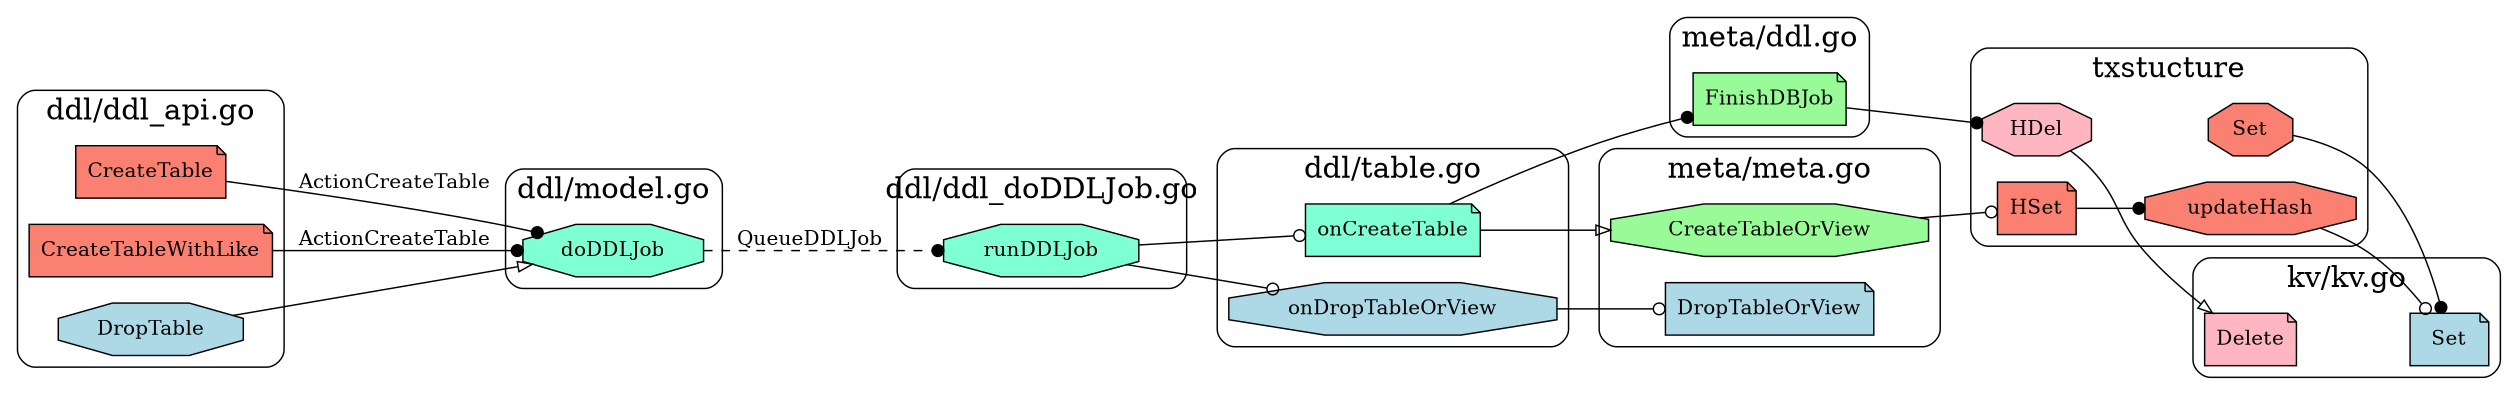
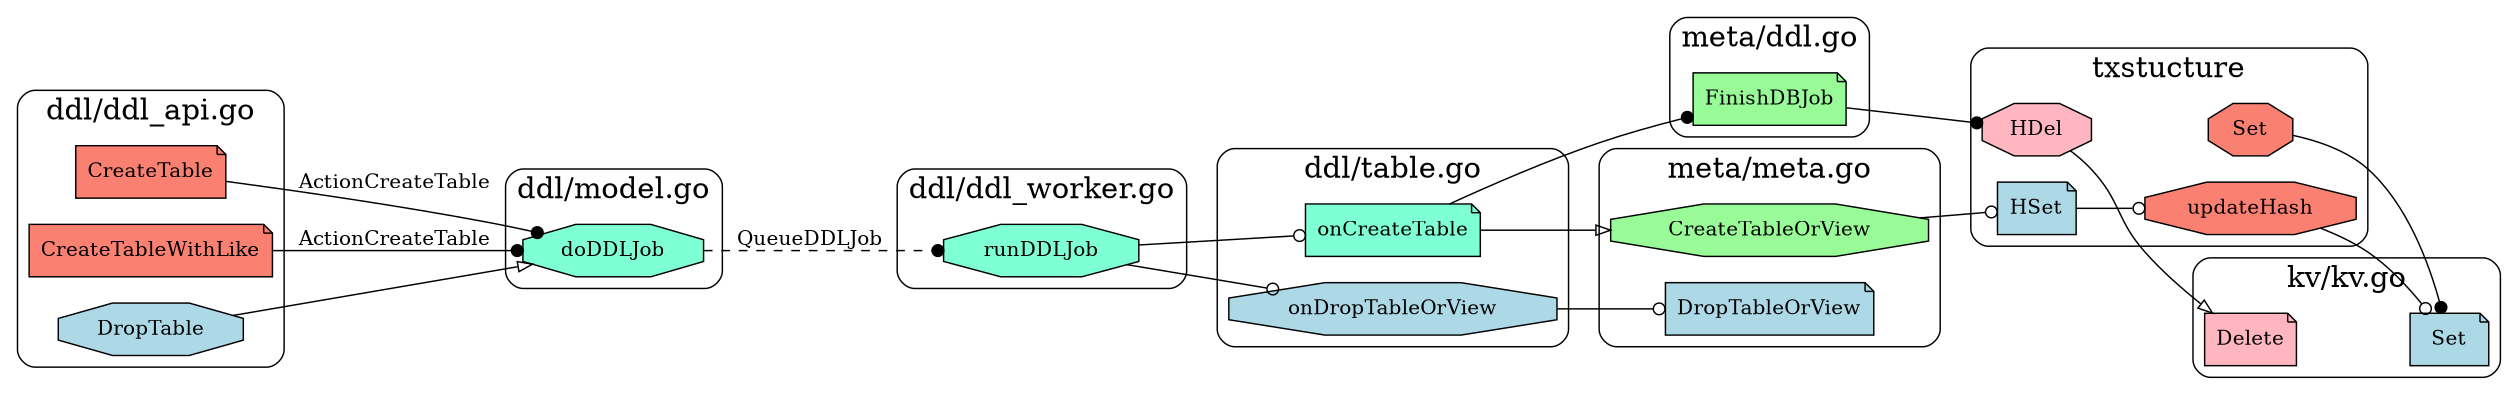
(1042, 191) -> (1042, 191)
(2037, 208) -> (2037, 208)
(2105, 208) -> (2105, 208)
